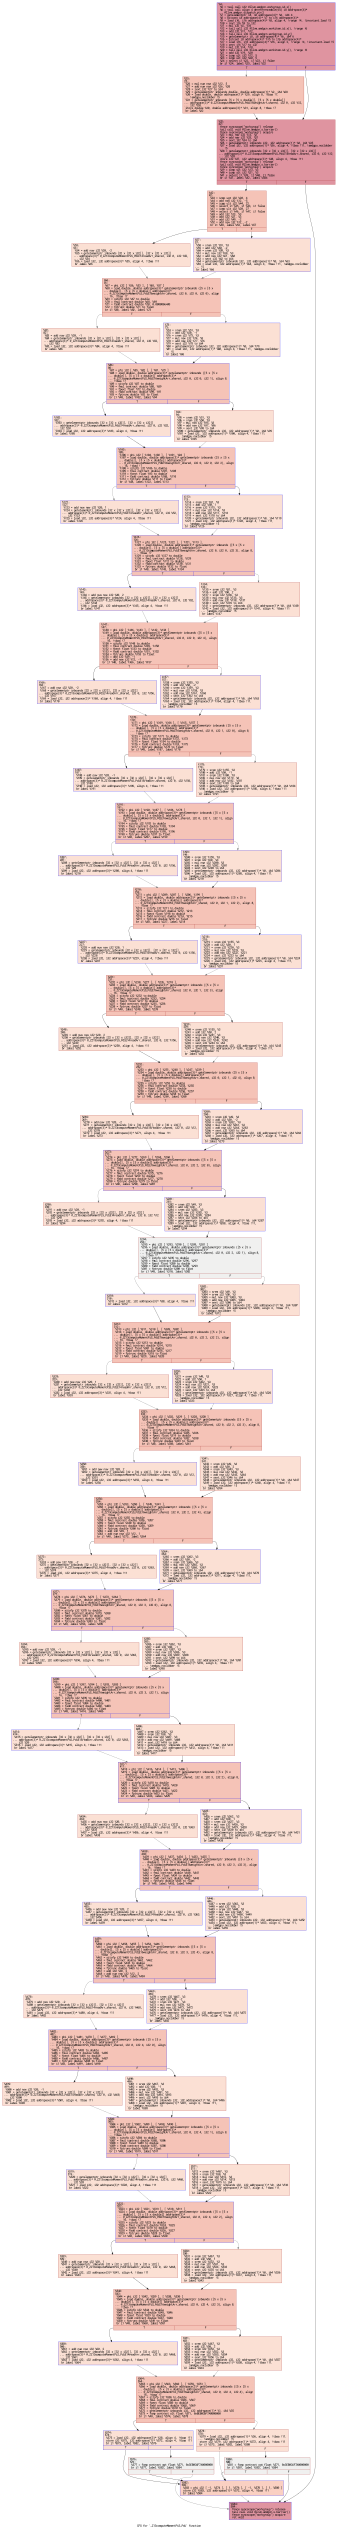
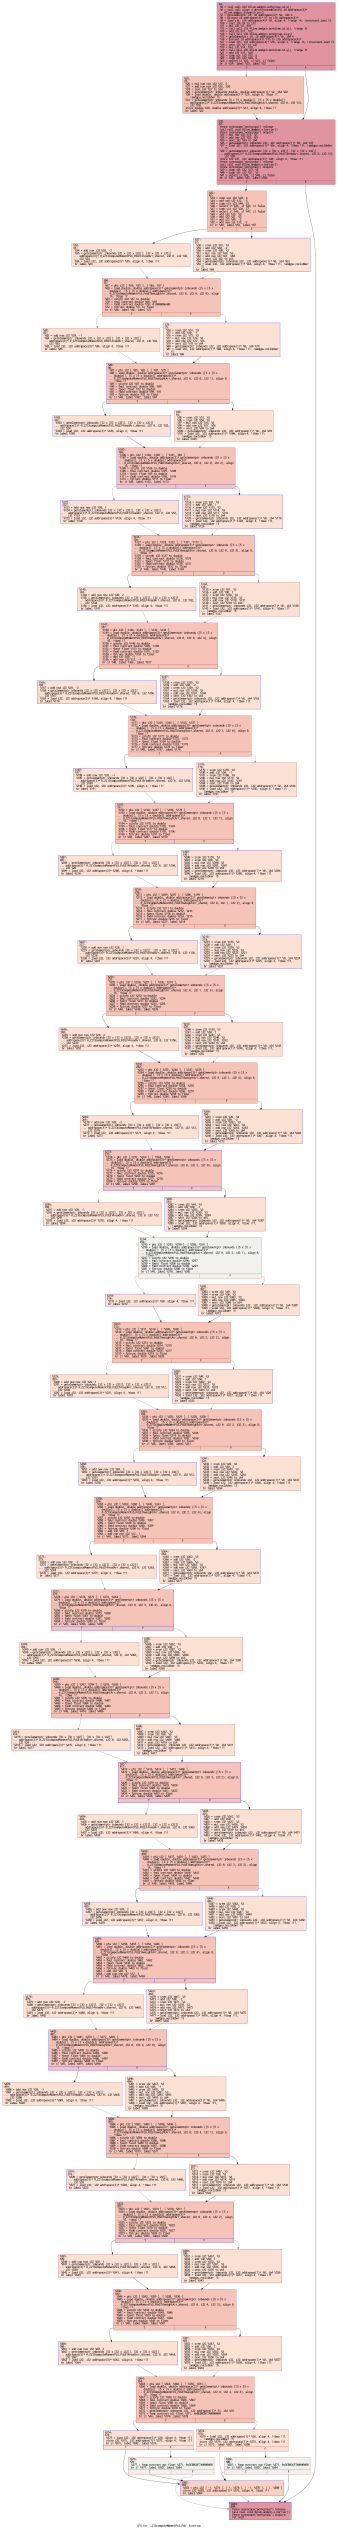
none -> (266, 1451)
